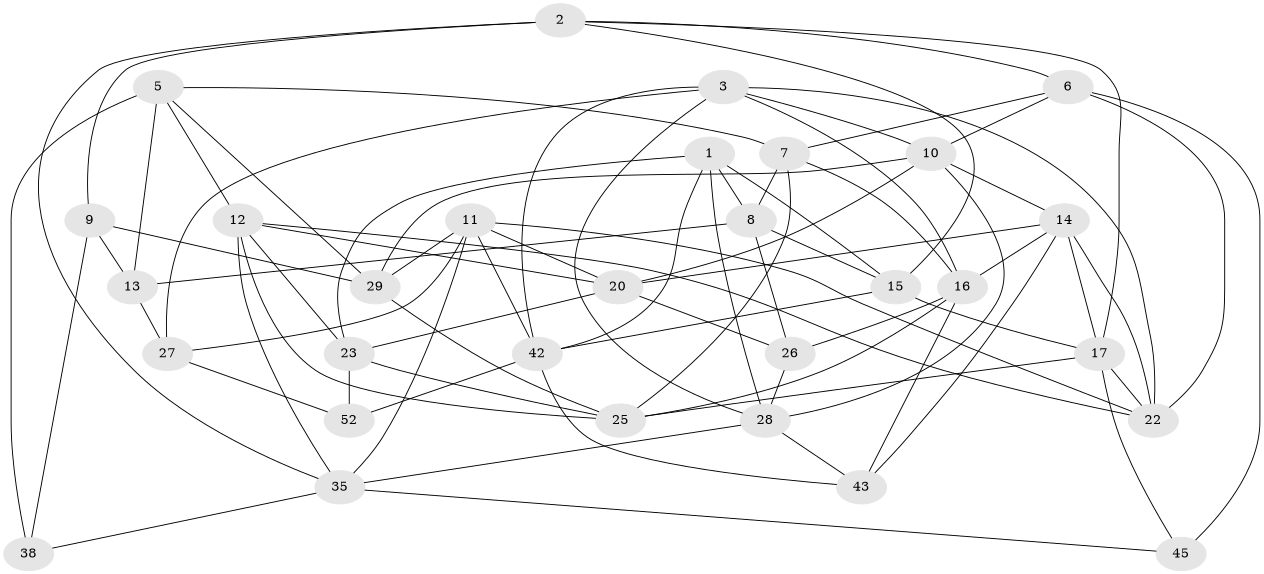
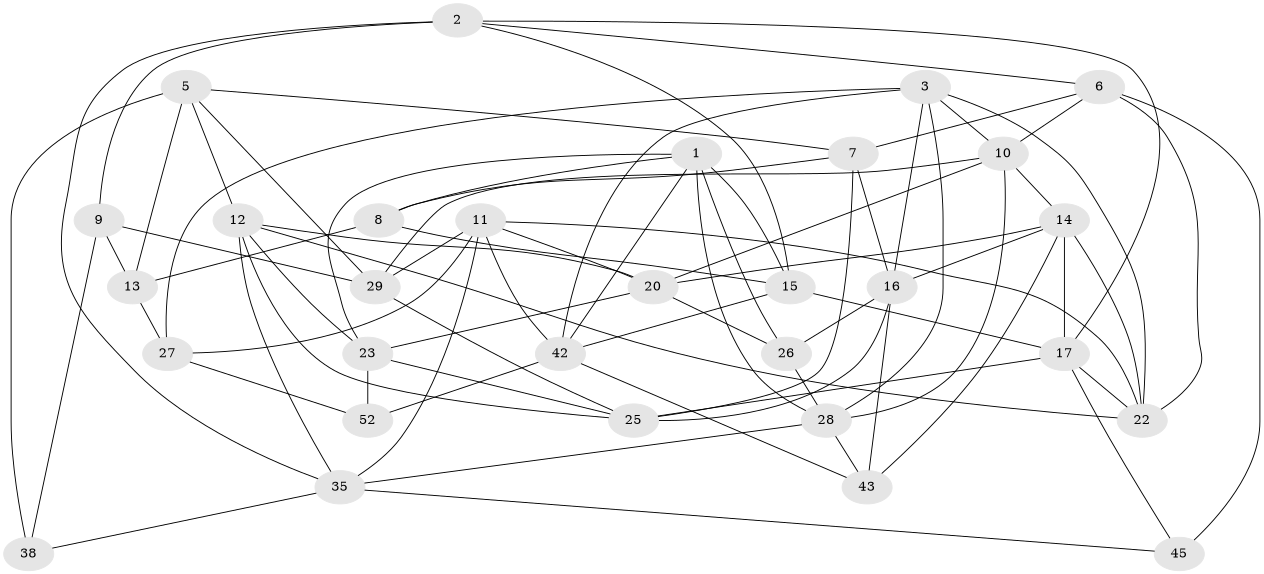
(771, 287) -> (732, 248)
